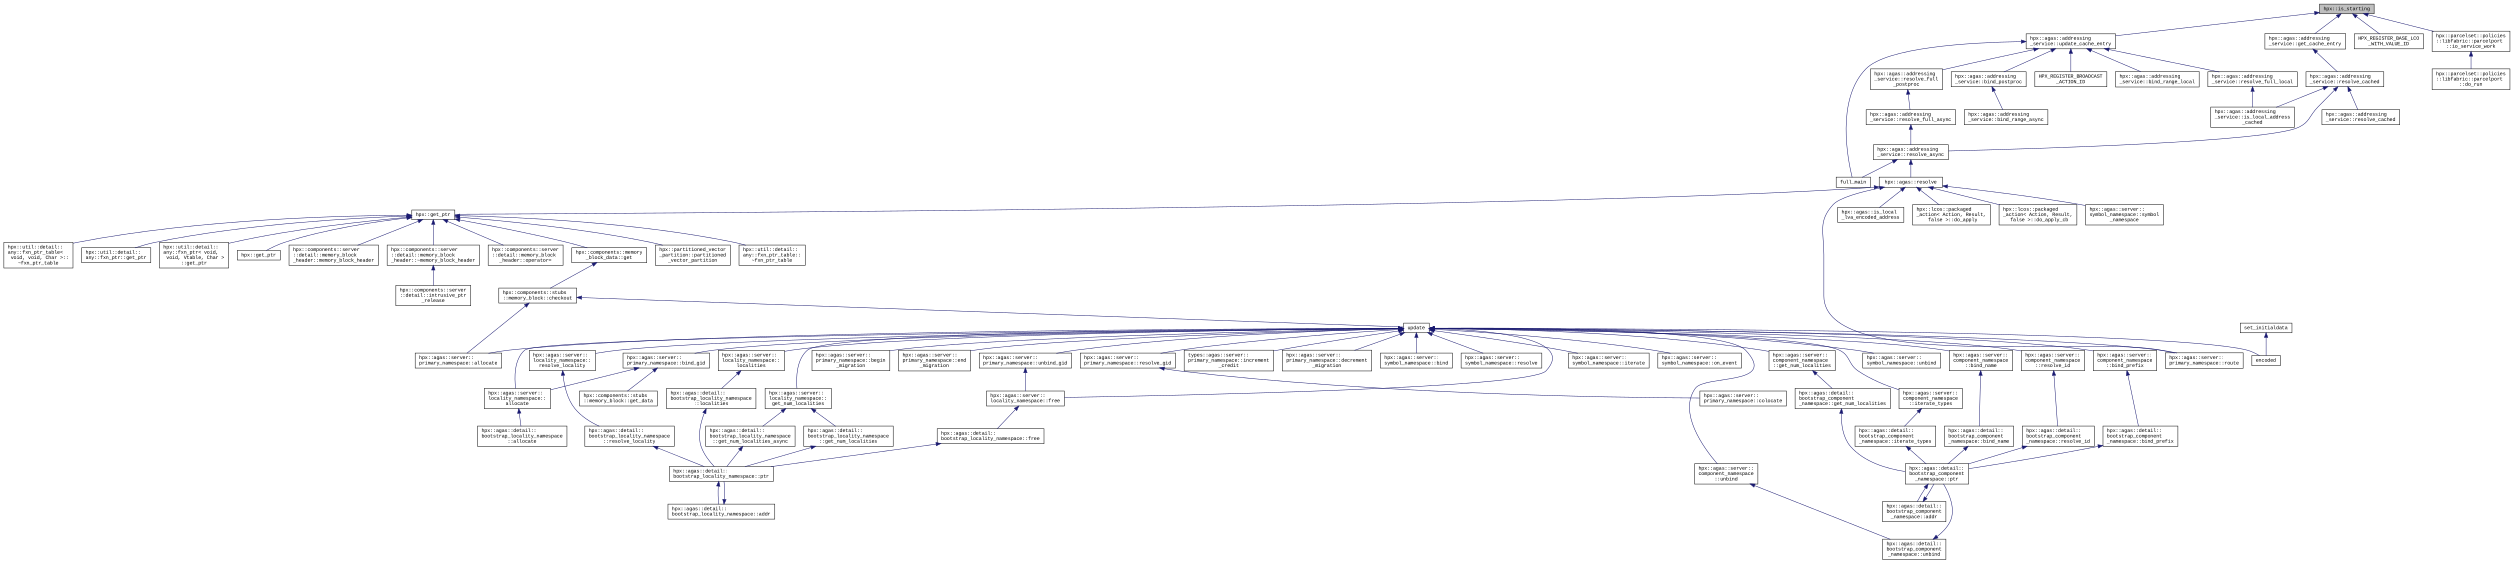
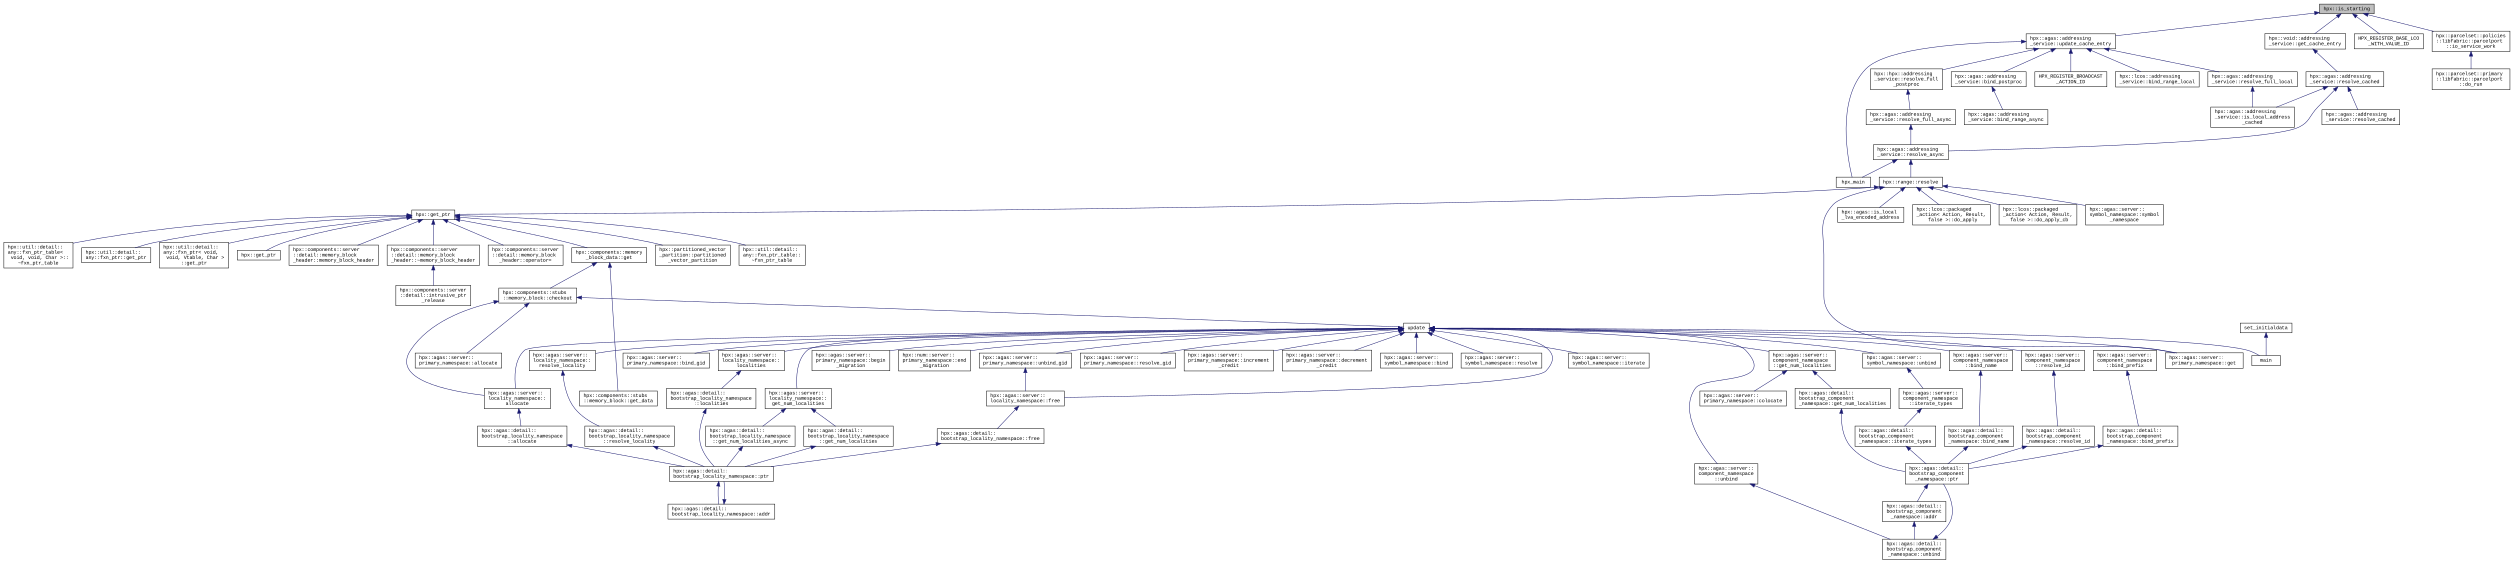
(2305, 41) -> (2305, 41)
(1907, 79) -> (1907, 79)
(2157, 79) -> (2157, 79)
(2471, 79) -> (2471, 79)
(1853, 182) -> (1853, 182)
(1911, 182) -> (1911, 182)
(1764, 332) -> none
(943, 333) -> none
(1674, 334) -> (1917, 380)
(935, 361) -> (935, 361)
(1229, 361) -> (1229, 361)
(1327, 361) -> (1327, 361)
(1700, 361) -> none
(2204, 361) -> (2204, 361)
(2266, 361) -> (2266, 361)
(592, 379) -> (410, 352)
(640, 381) -> (614, 329)
(1432, 391) -> (1769, 382)
none -> (628, 456)
(1930, 491) -> (1914, 533)
